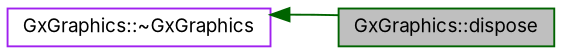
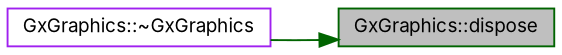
(314, 15) -> (295, 40)
